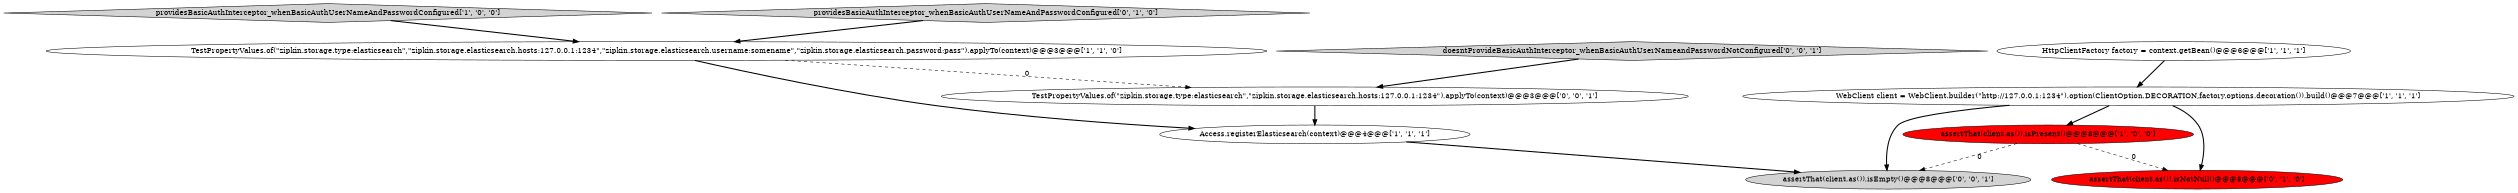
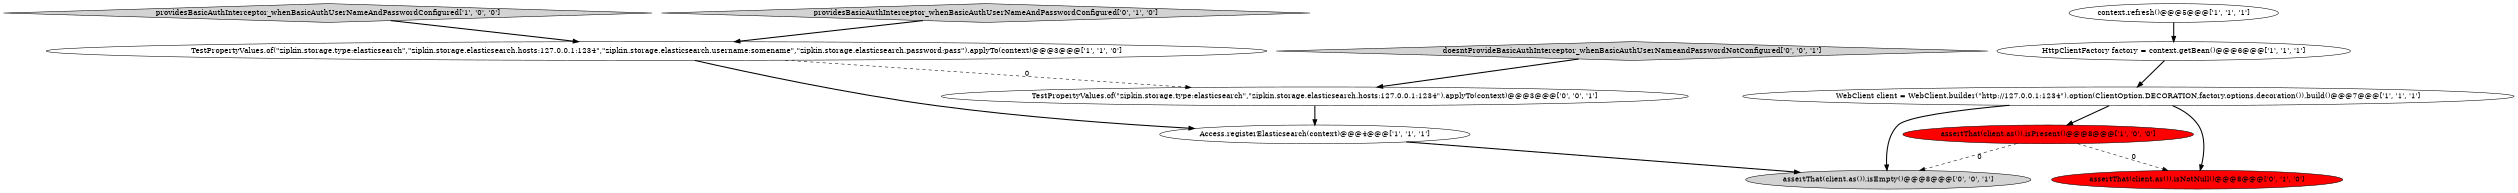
none -> (2174, 13)
